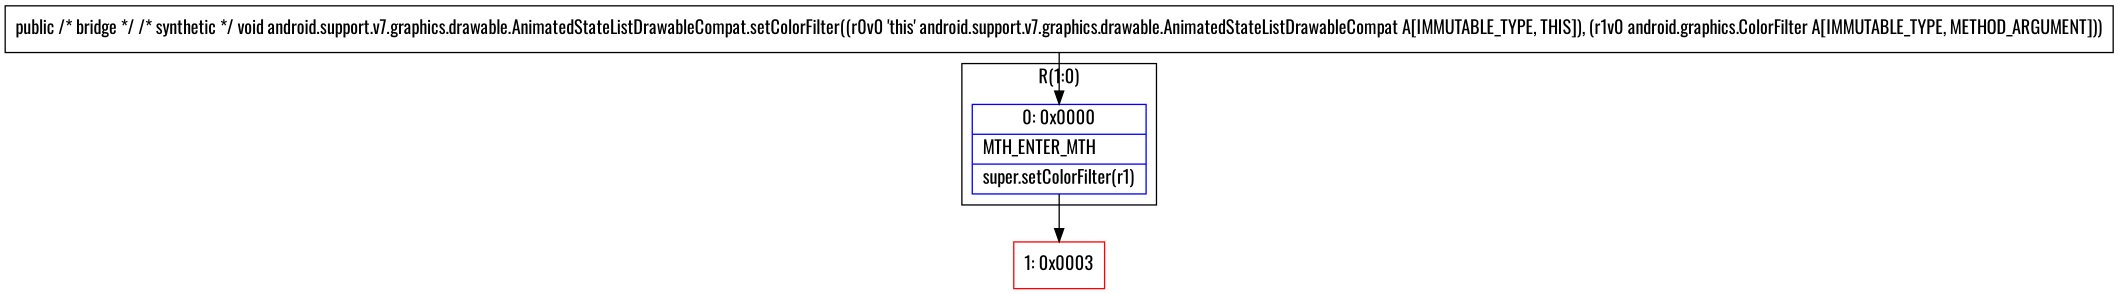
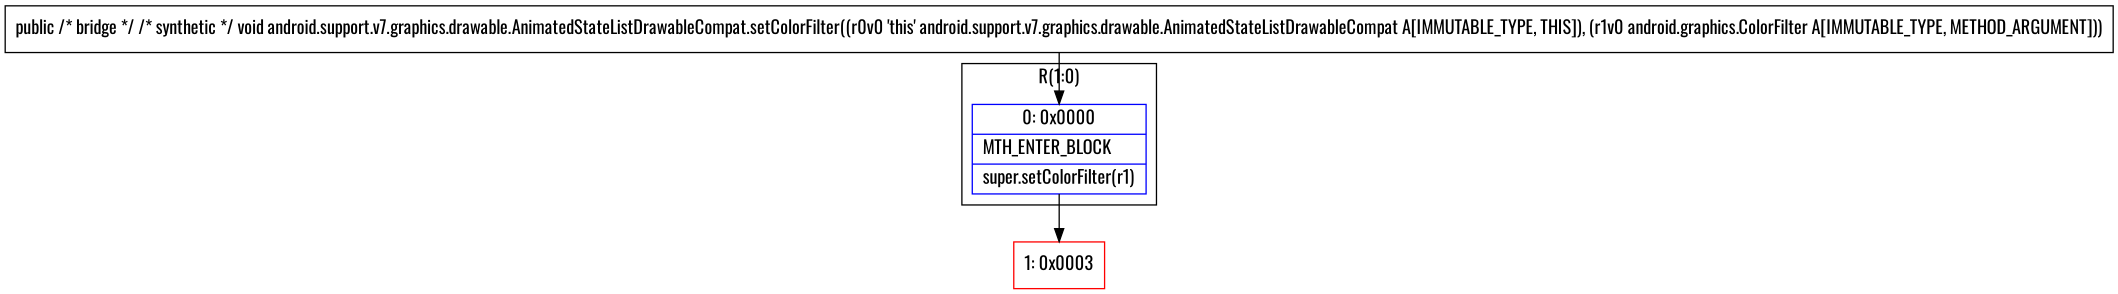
(1040, 149) -> (1048, 149)
